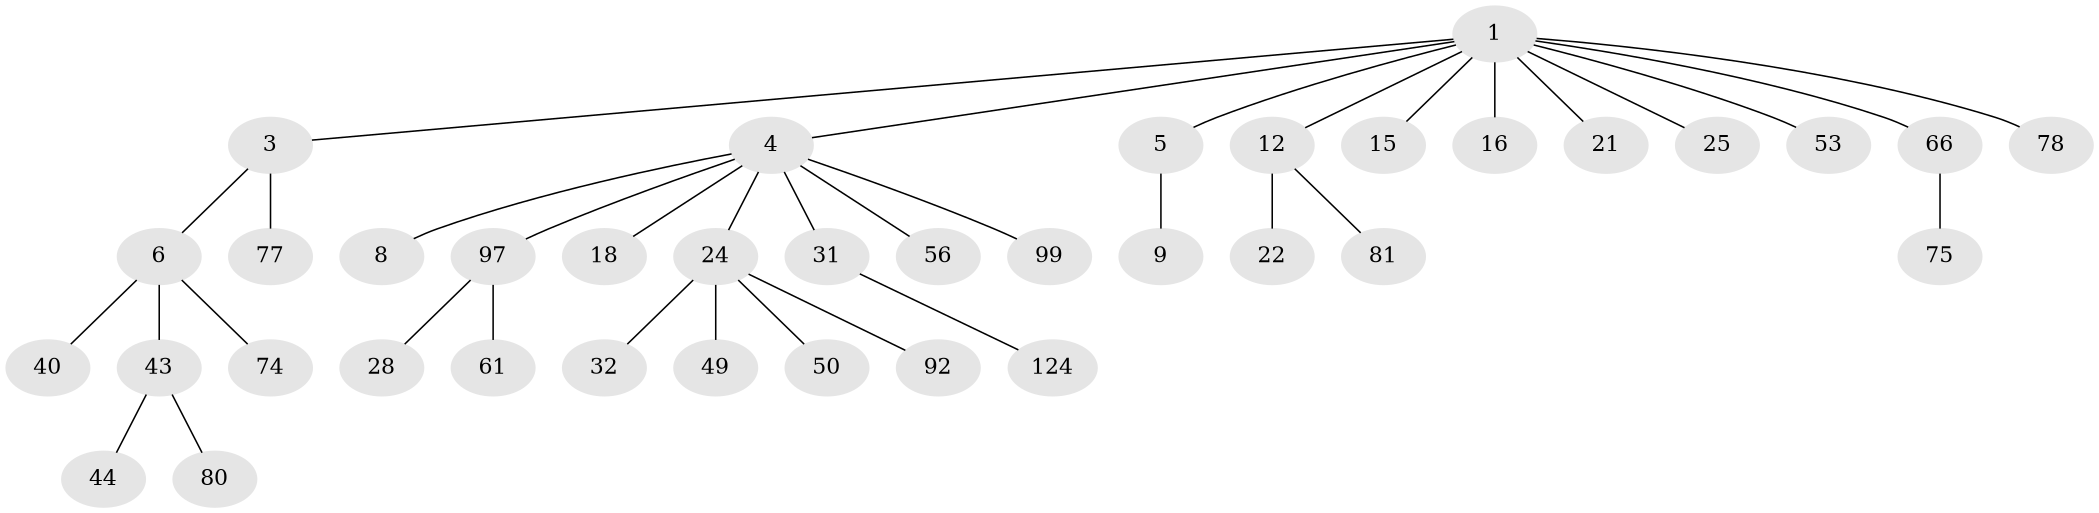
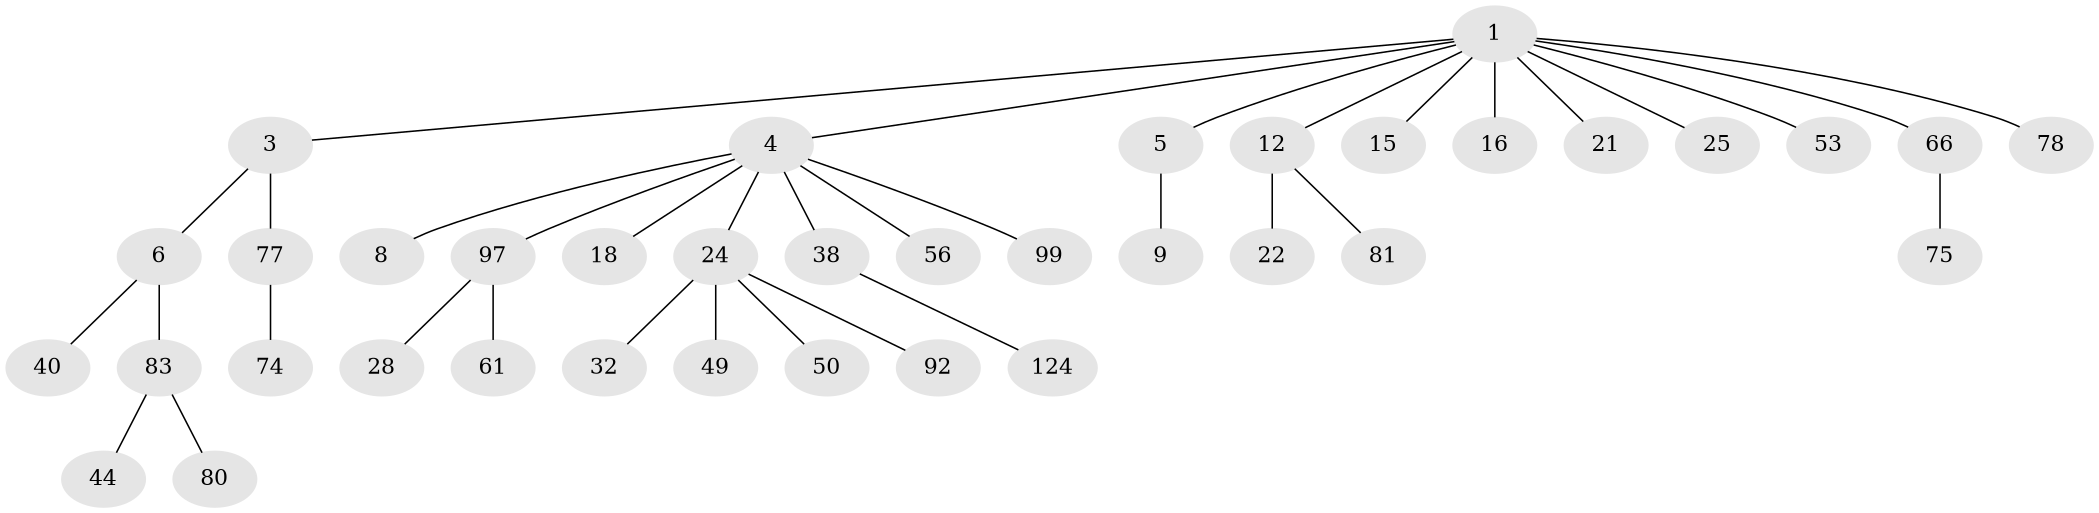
(827, 257) -> (827, 257)
(215, 312) -> (271, 312)
(159, 368) -> (159, 368)
